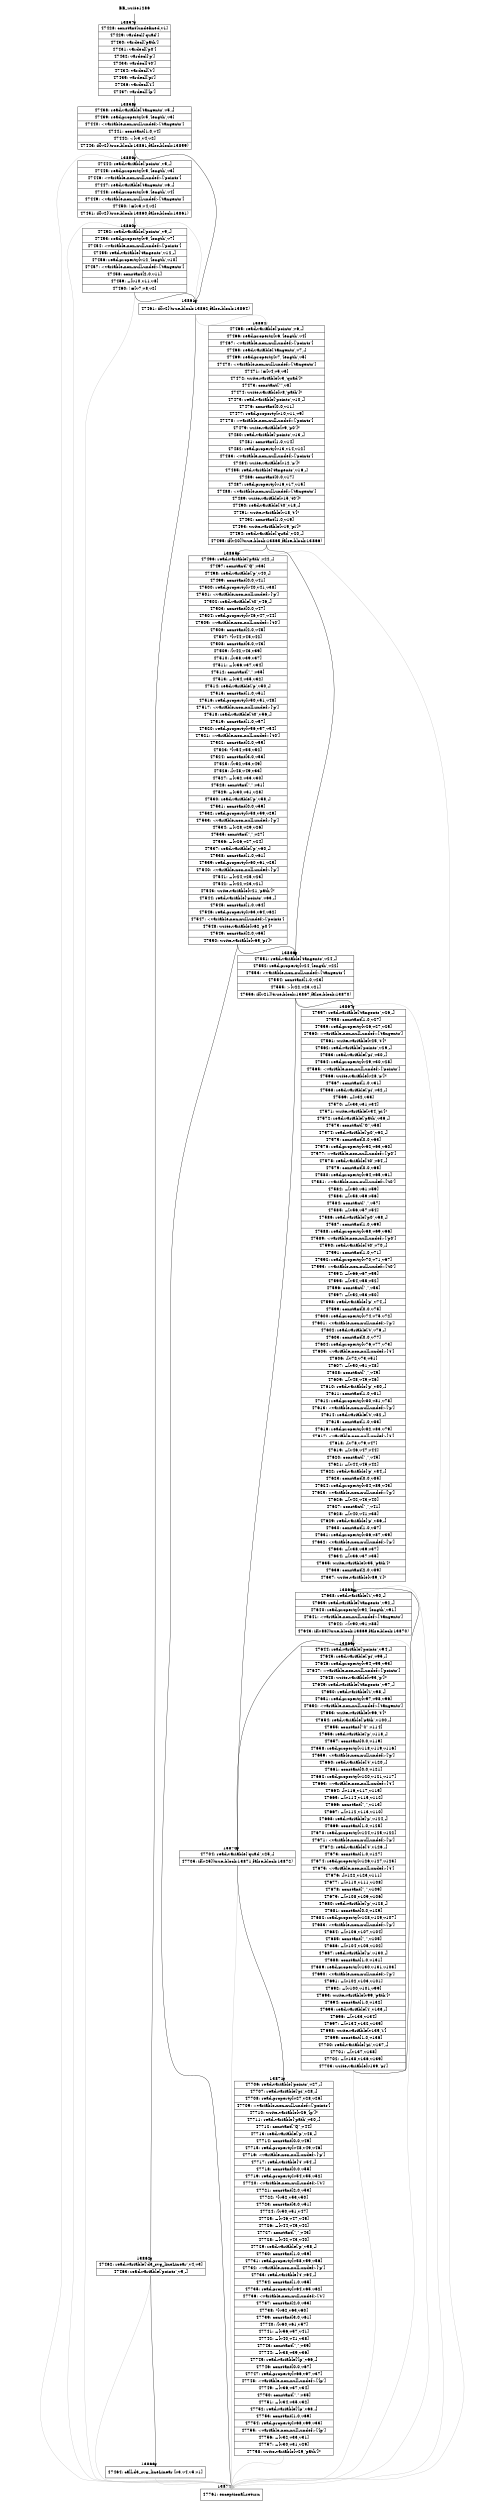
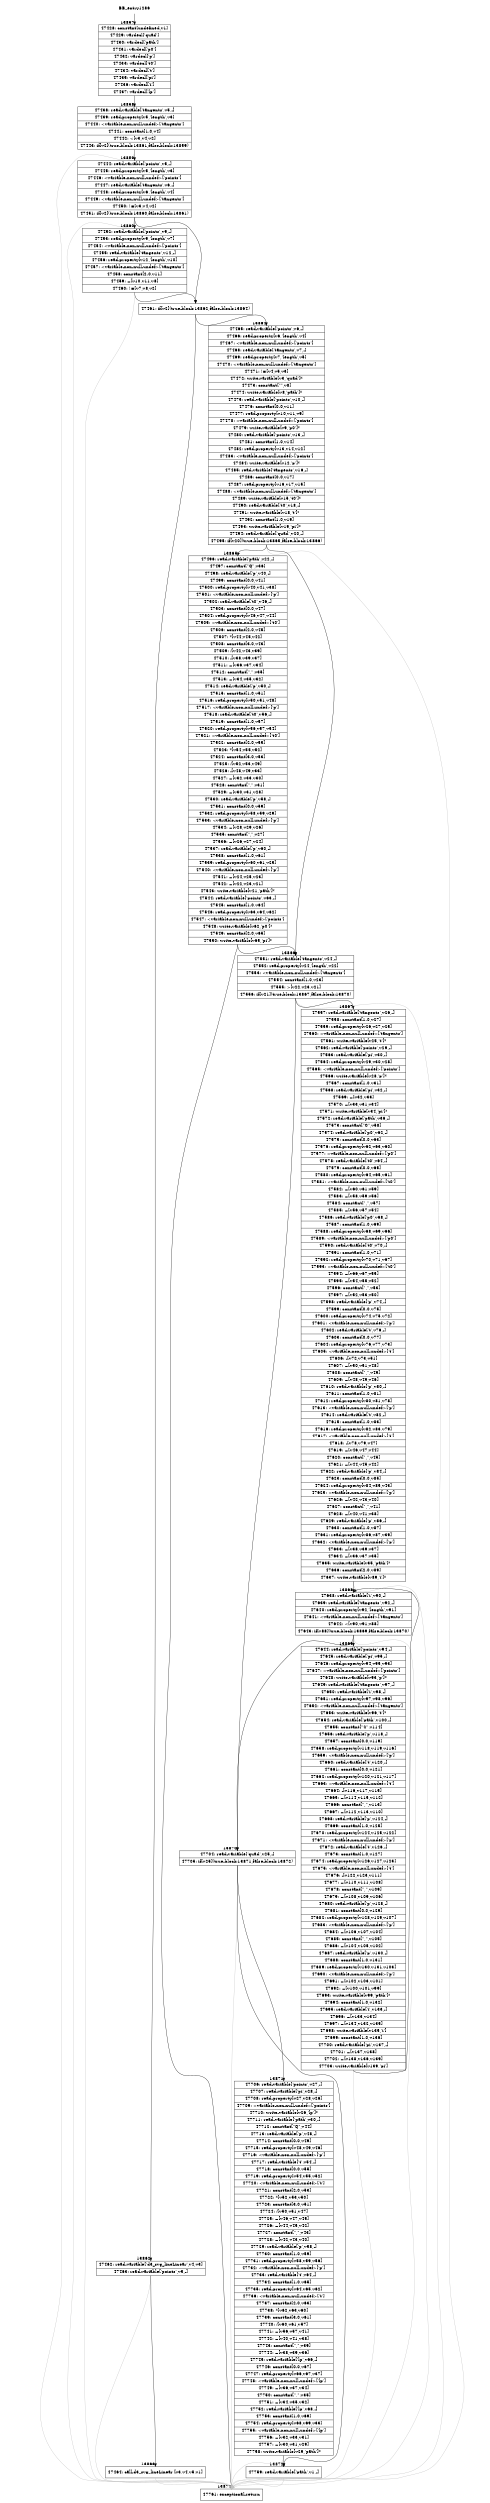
(135, 8) -> (135, 8)
(214, 195) -> none
(193, 233) -> (193, 233)
(230, 321) -> (230, 321)
none -> (284, 2472)
